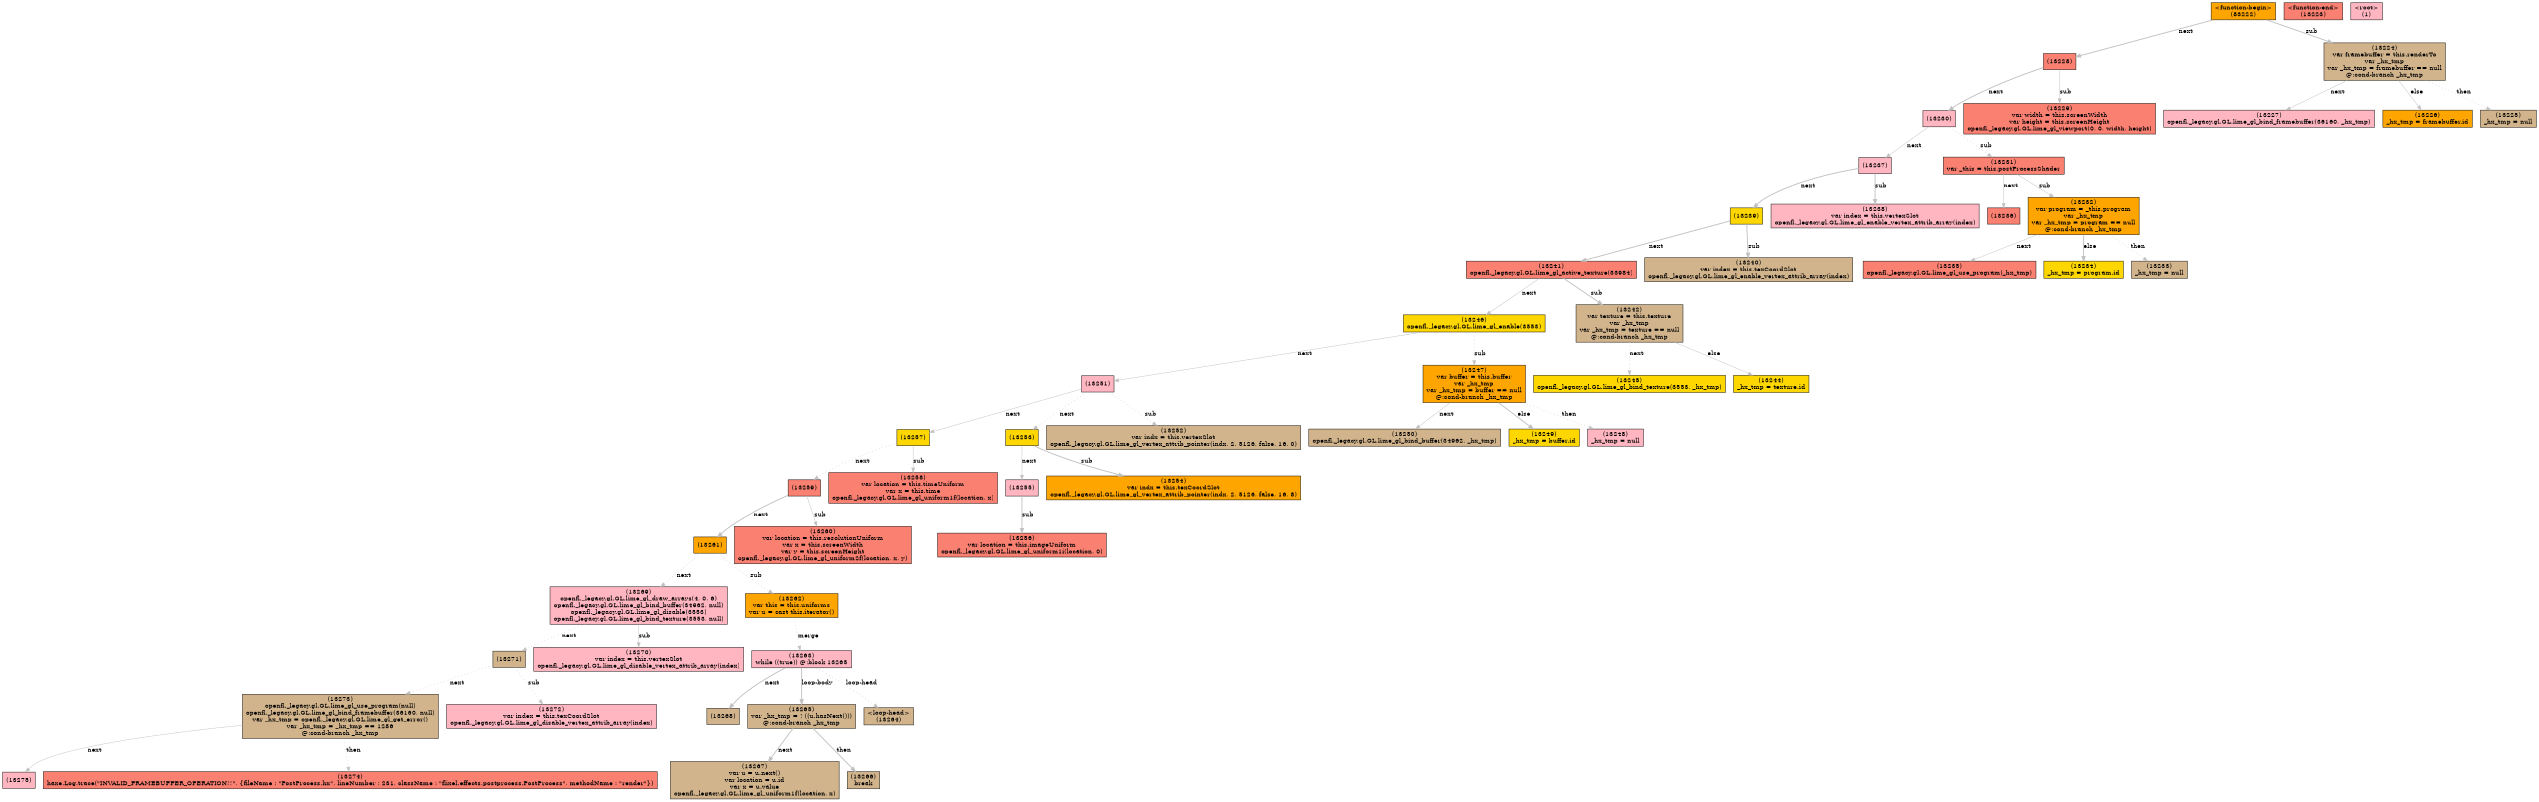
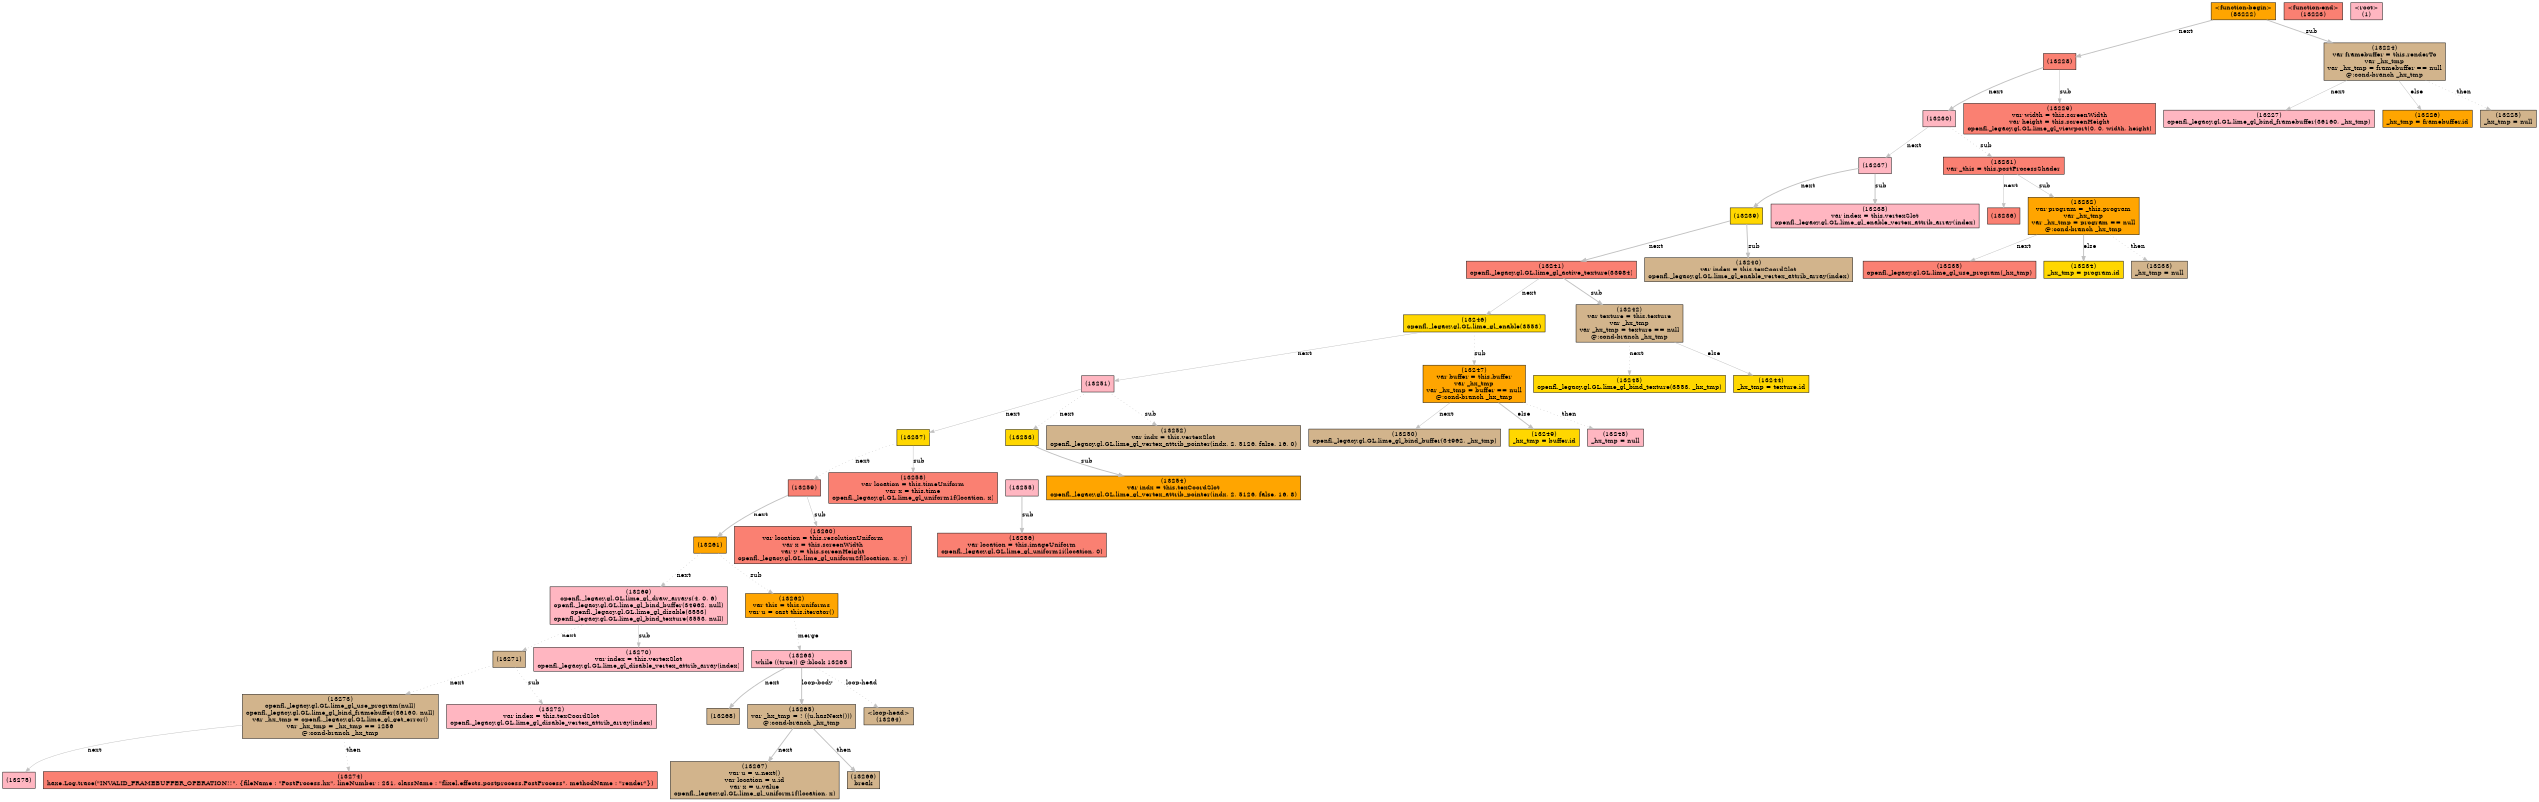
(1022, 460) -> none
